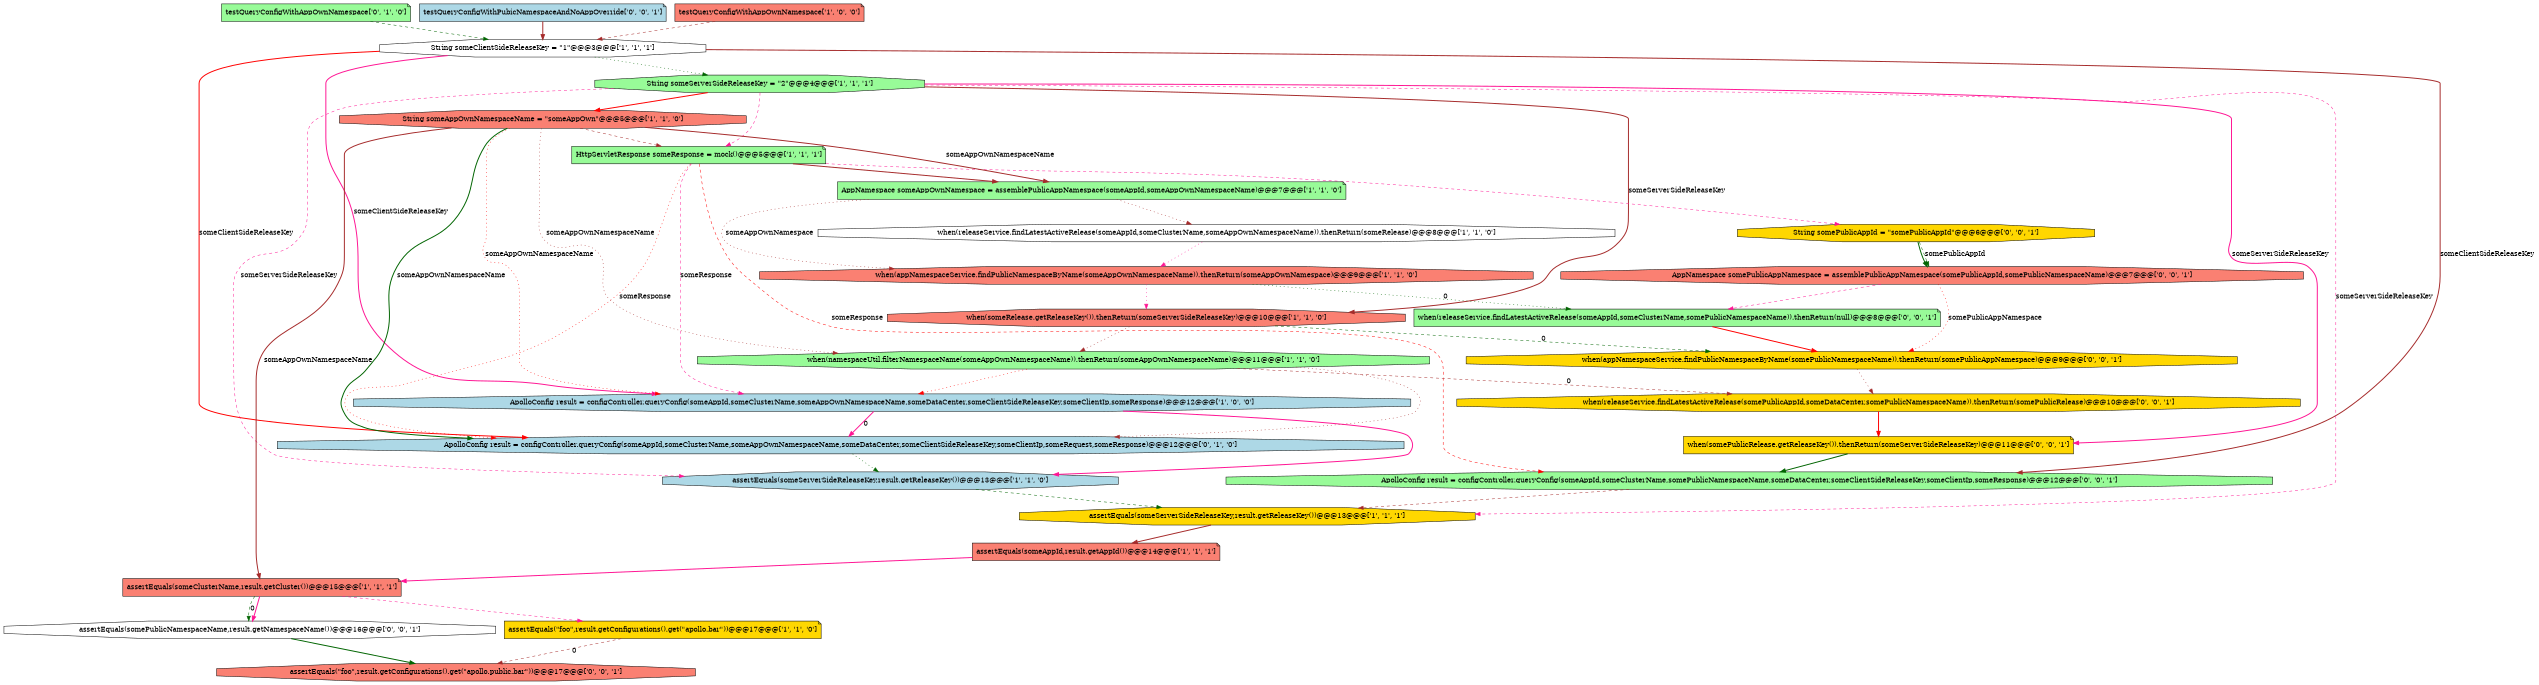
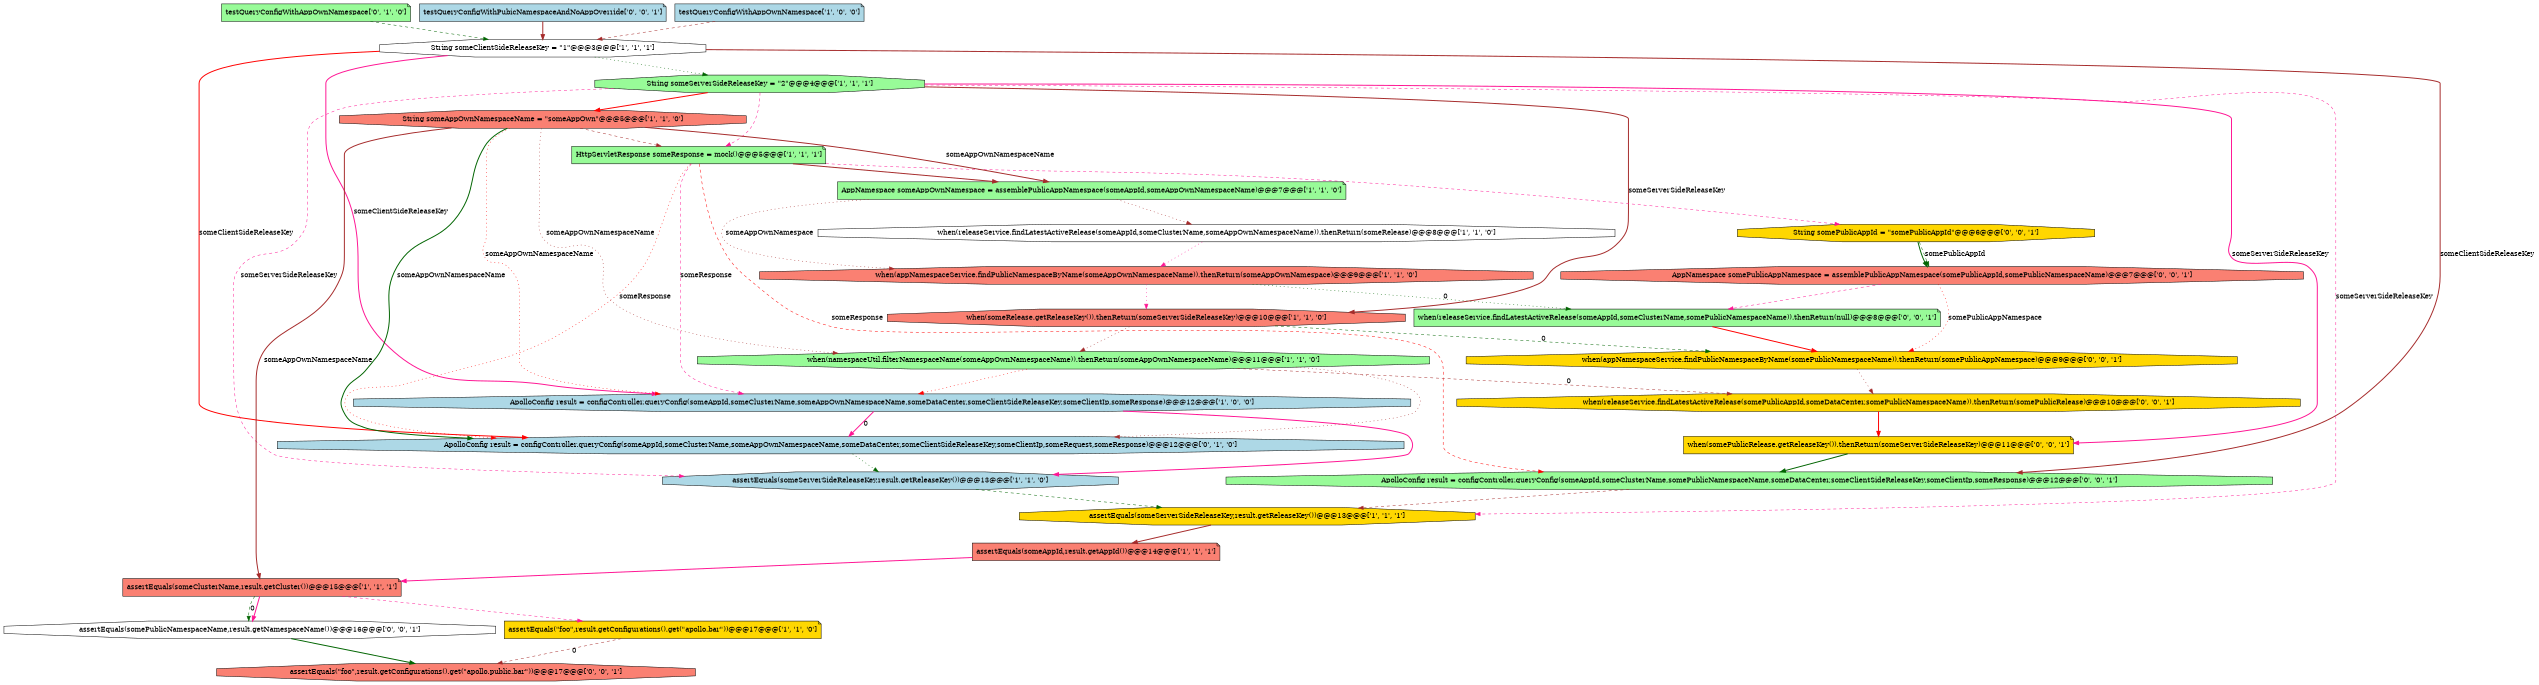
(769, 13) -> (769, 13)
